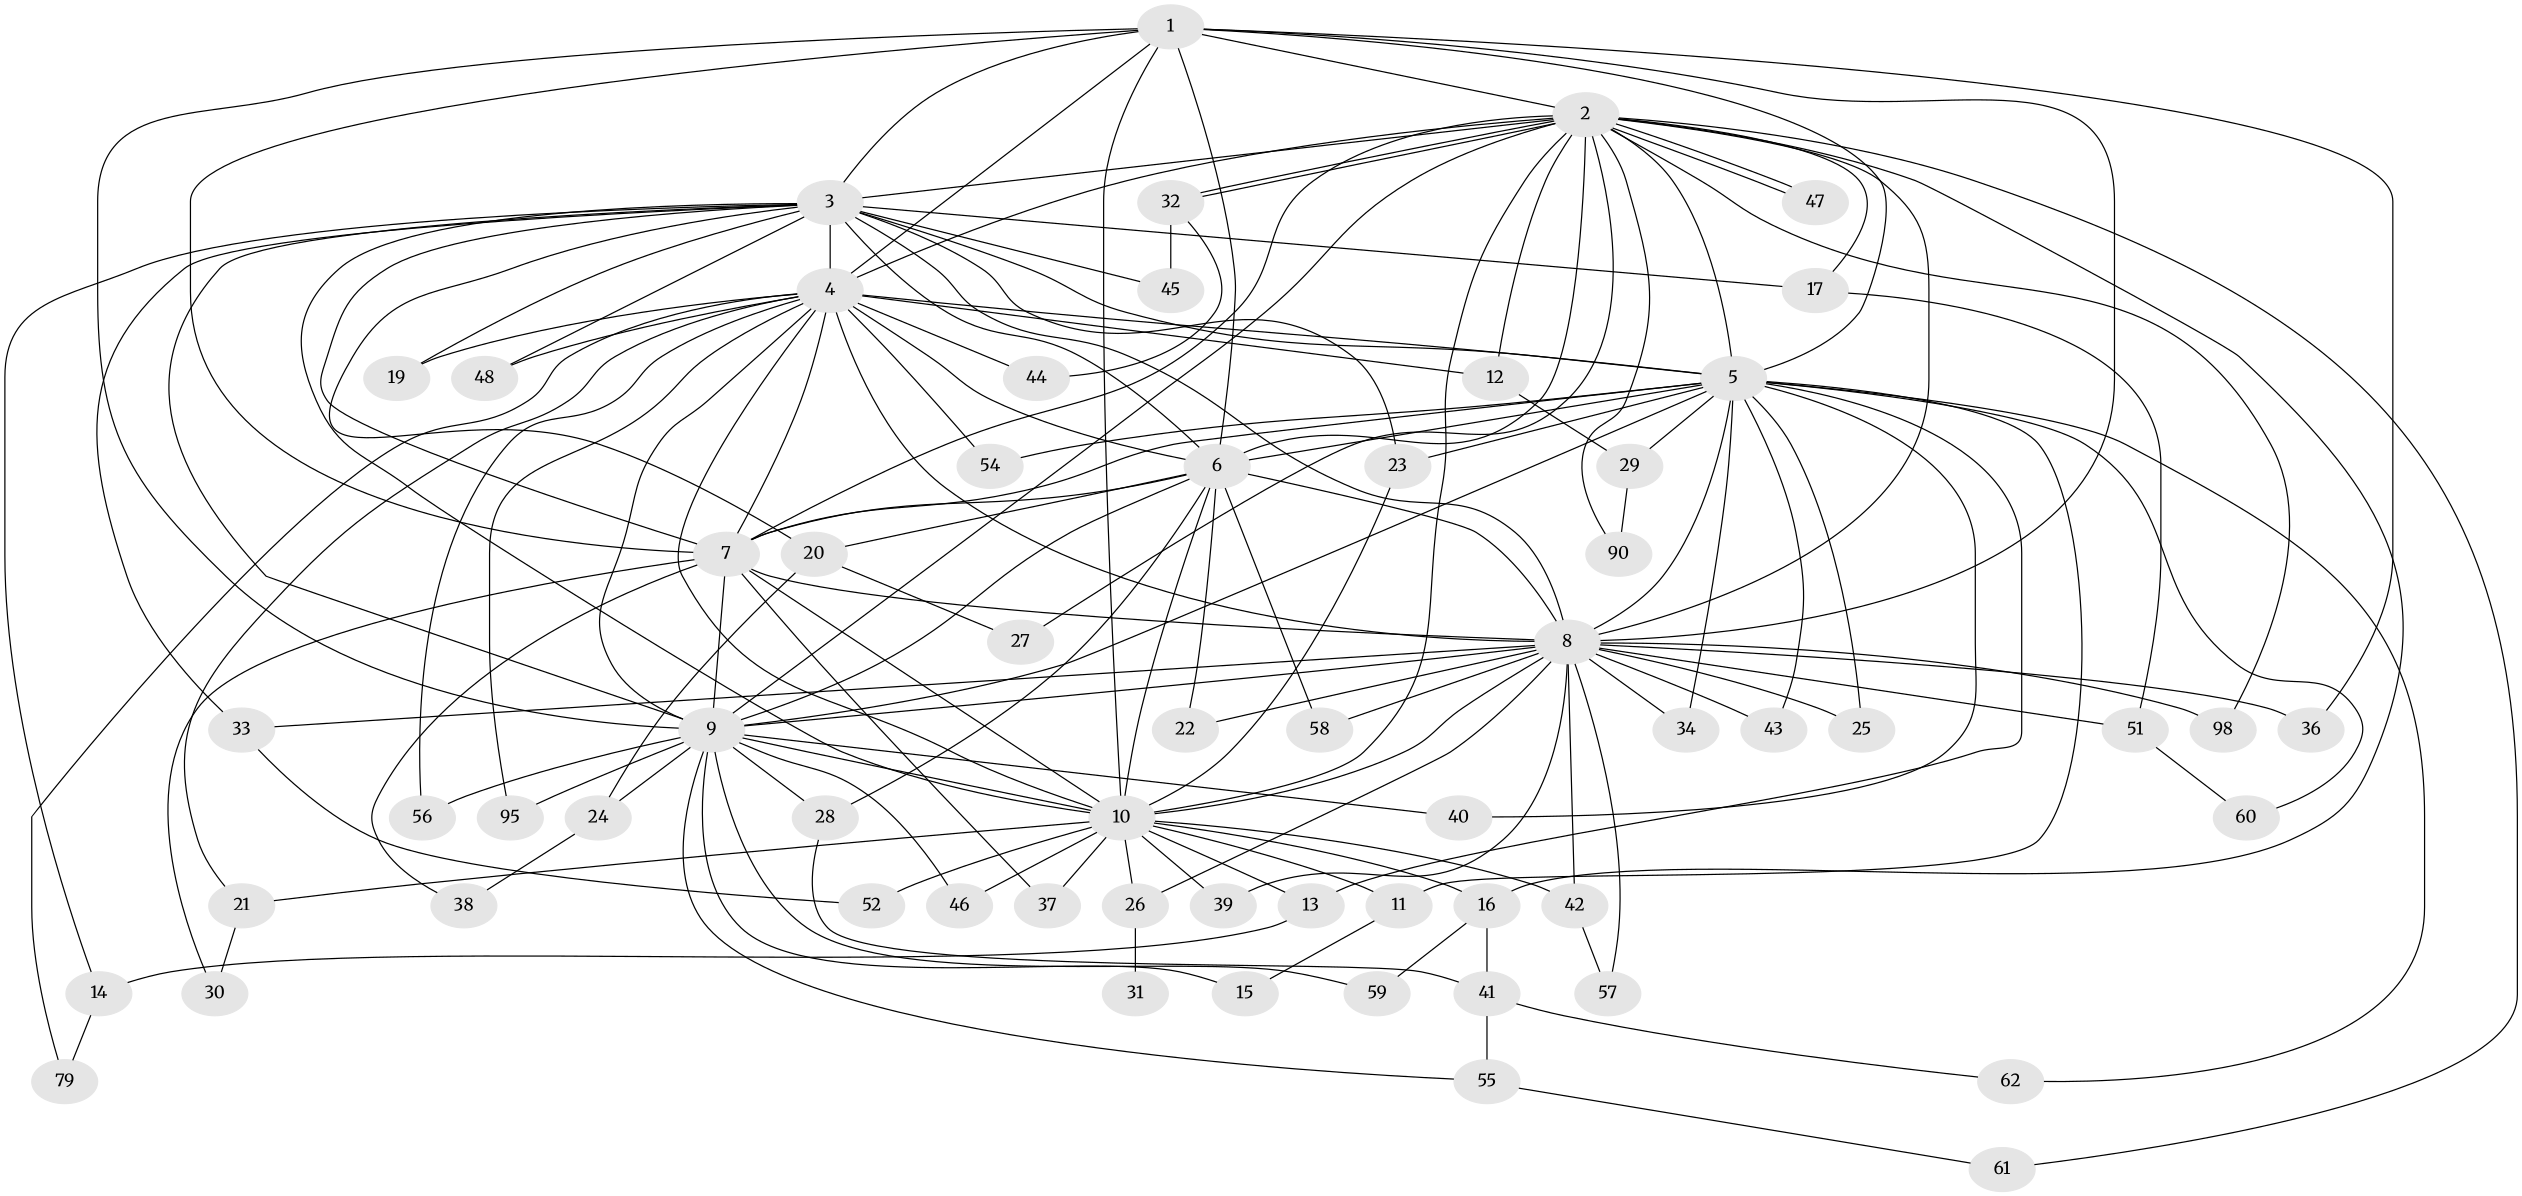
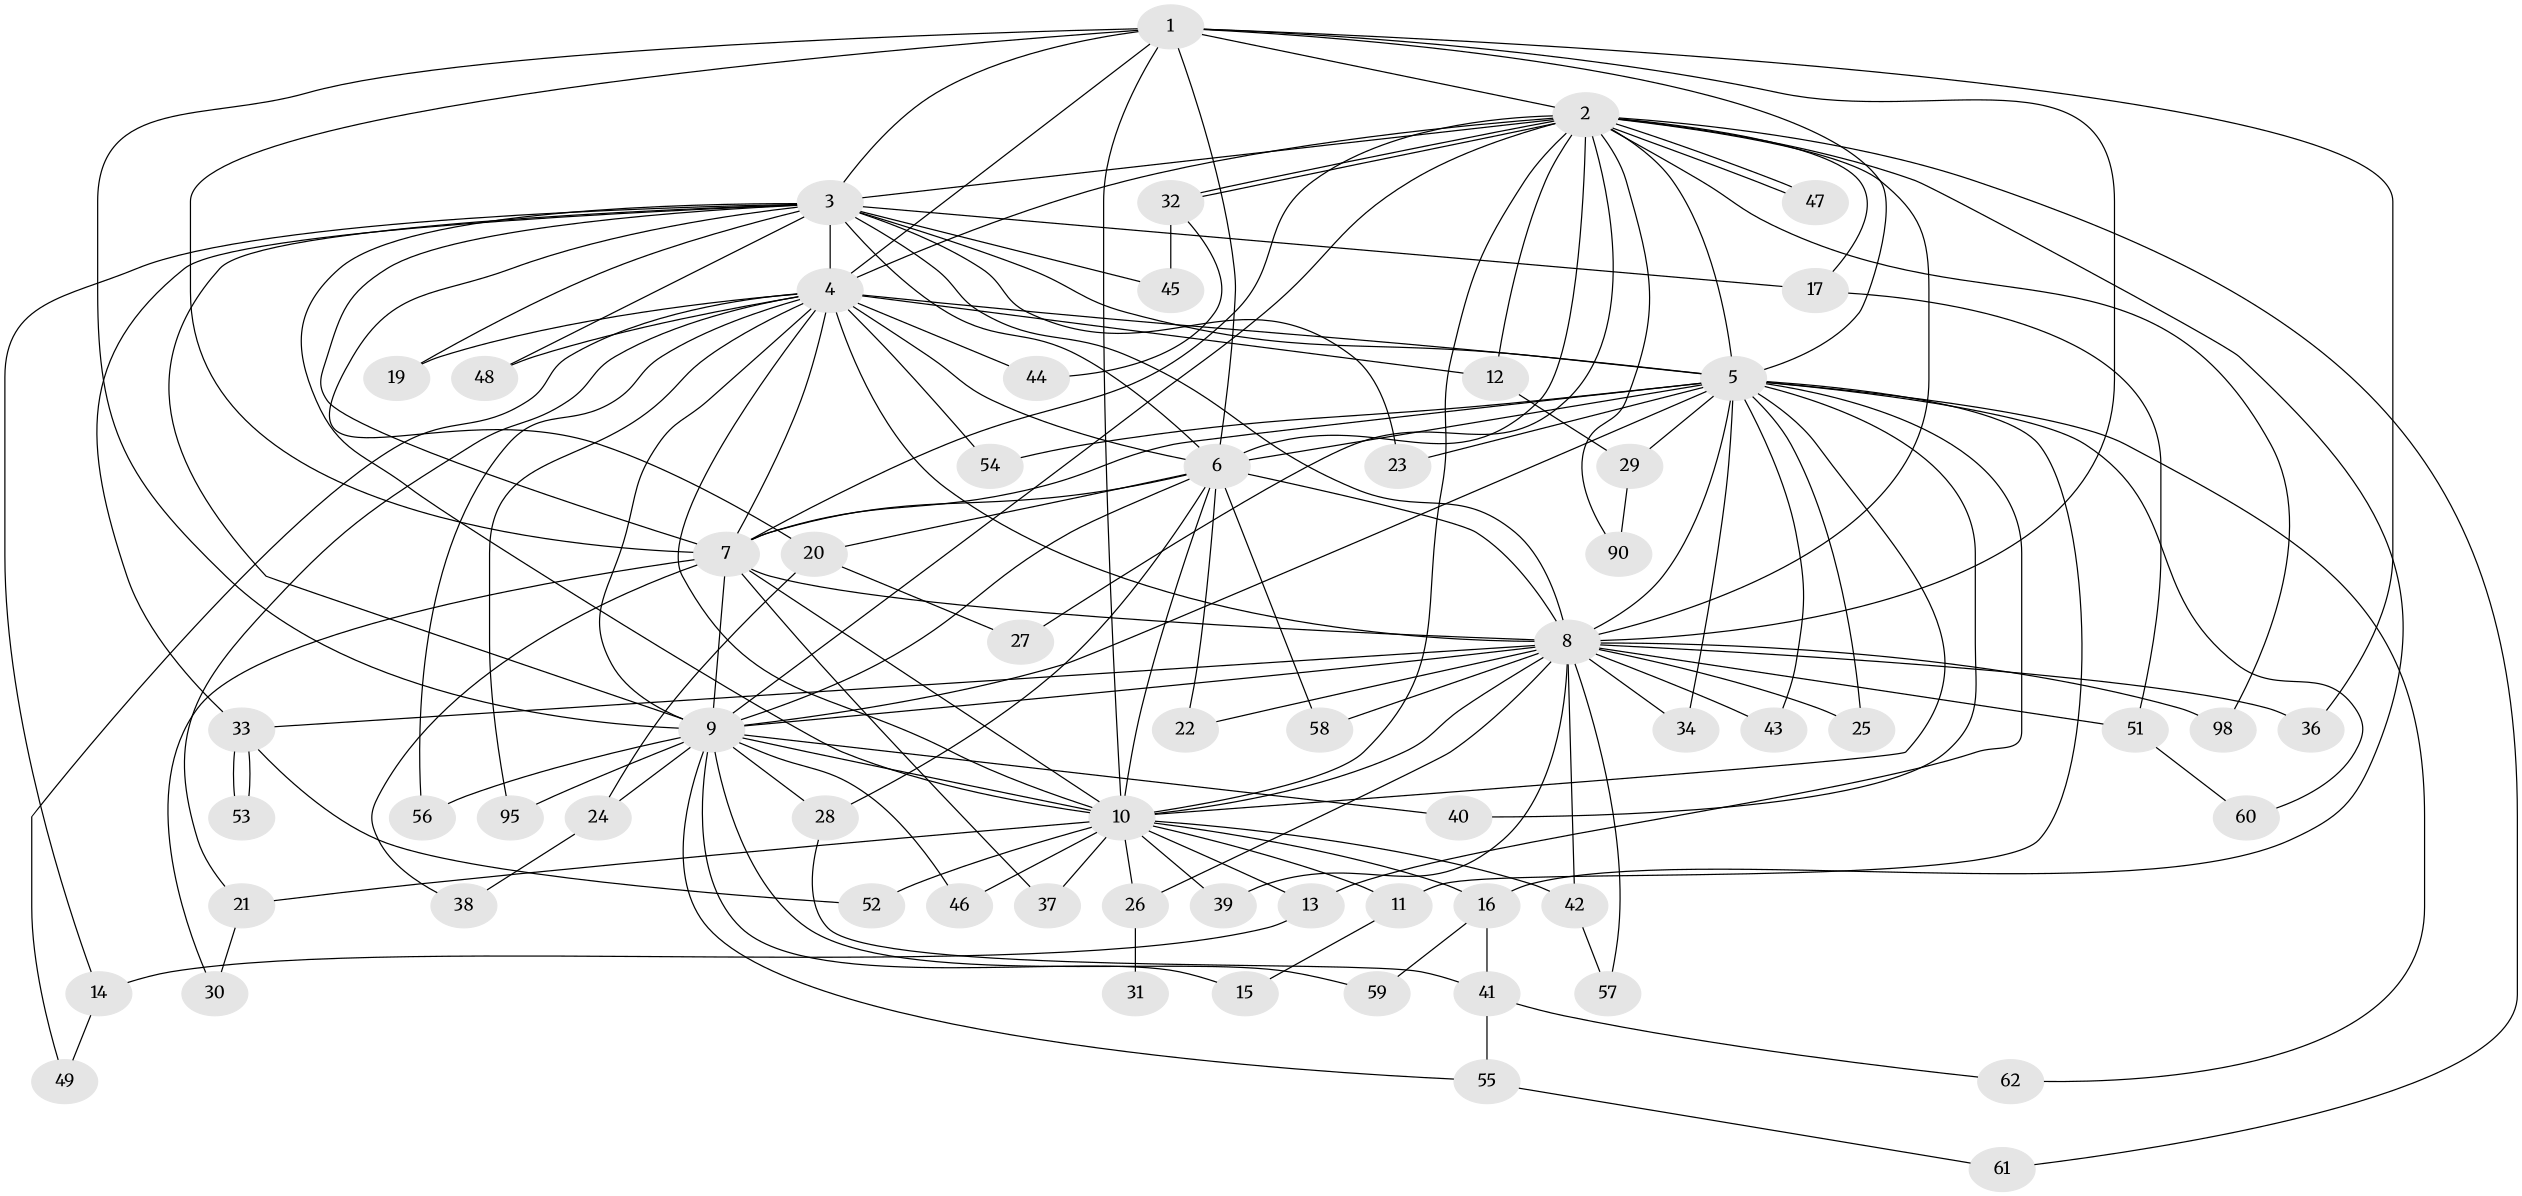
(1307, 651) -> (1747, 768)
none -> (242, 818)
(65, 1082) -> (65, 1082)
